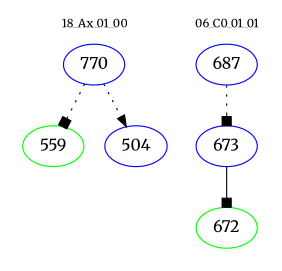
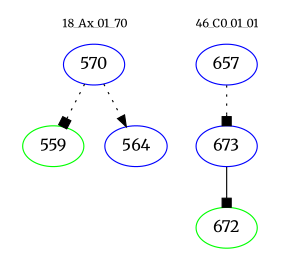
(95, 24) -> (95, 24)
(227, 24) -> (227, 24)
(94, 65) -> (94, 65)
(227, 65) -> (227, 65)
(136, 146) -> (136, 146)
